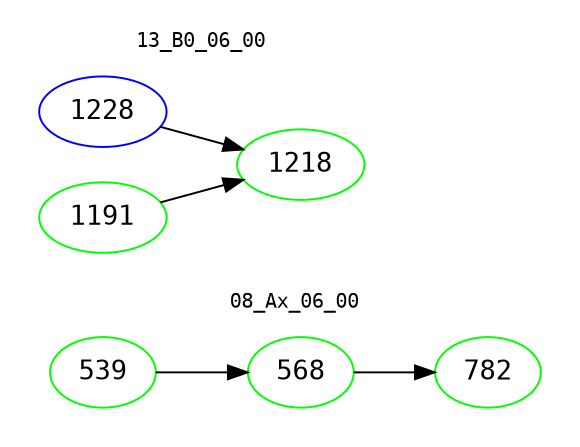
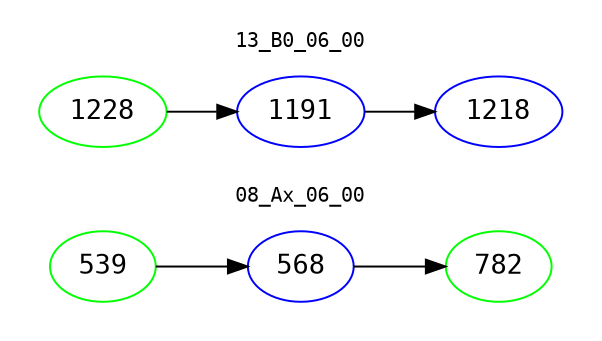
(103, 112) -> (103, 112)
(192, 136) -> (192, 112)
(301, 165) -> (499, 112)
(103, 218) -> (301, 112)
(301, 372) -> (301, 267)
